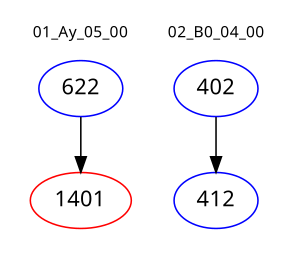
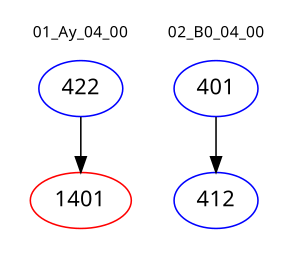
(81, 33) -> (81, 33)
(81, 89) -> (81, 89)
(216, 89) -> (216, 89)
